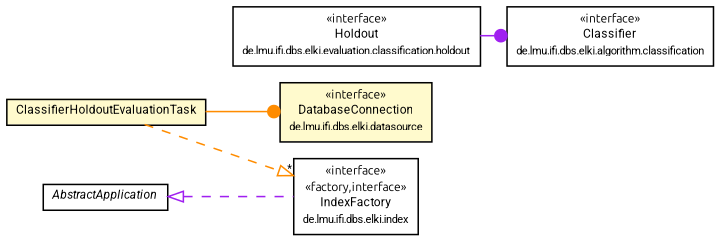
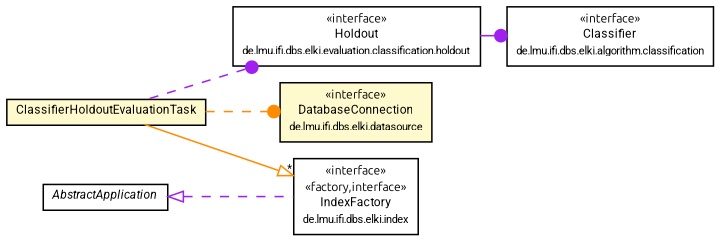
none -> (198, 84)
(237, 112) -> (237, 112)
(212, 148) -> (212, 148)
